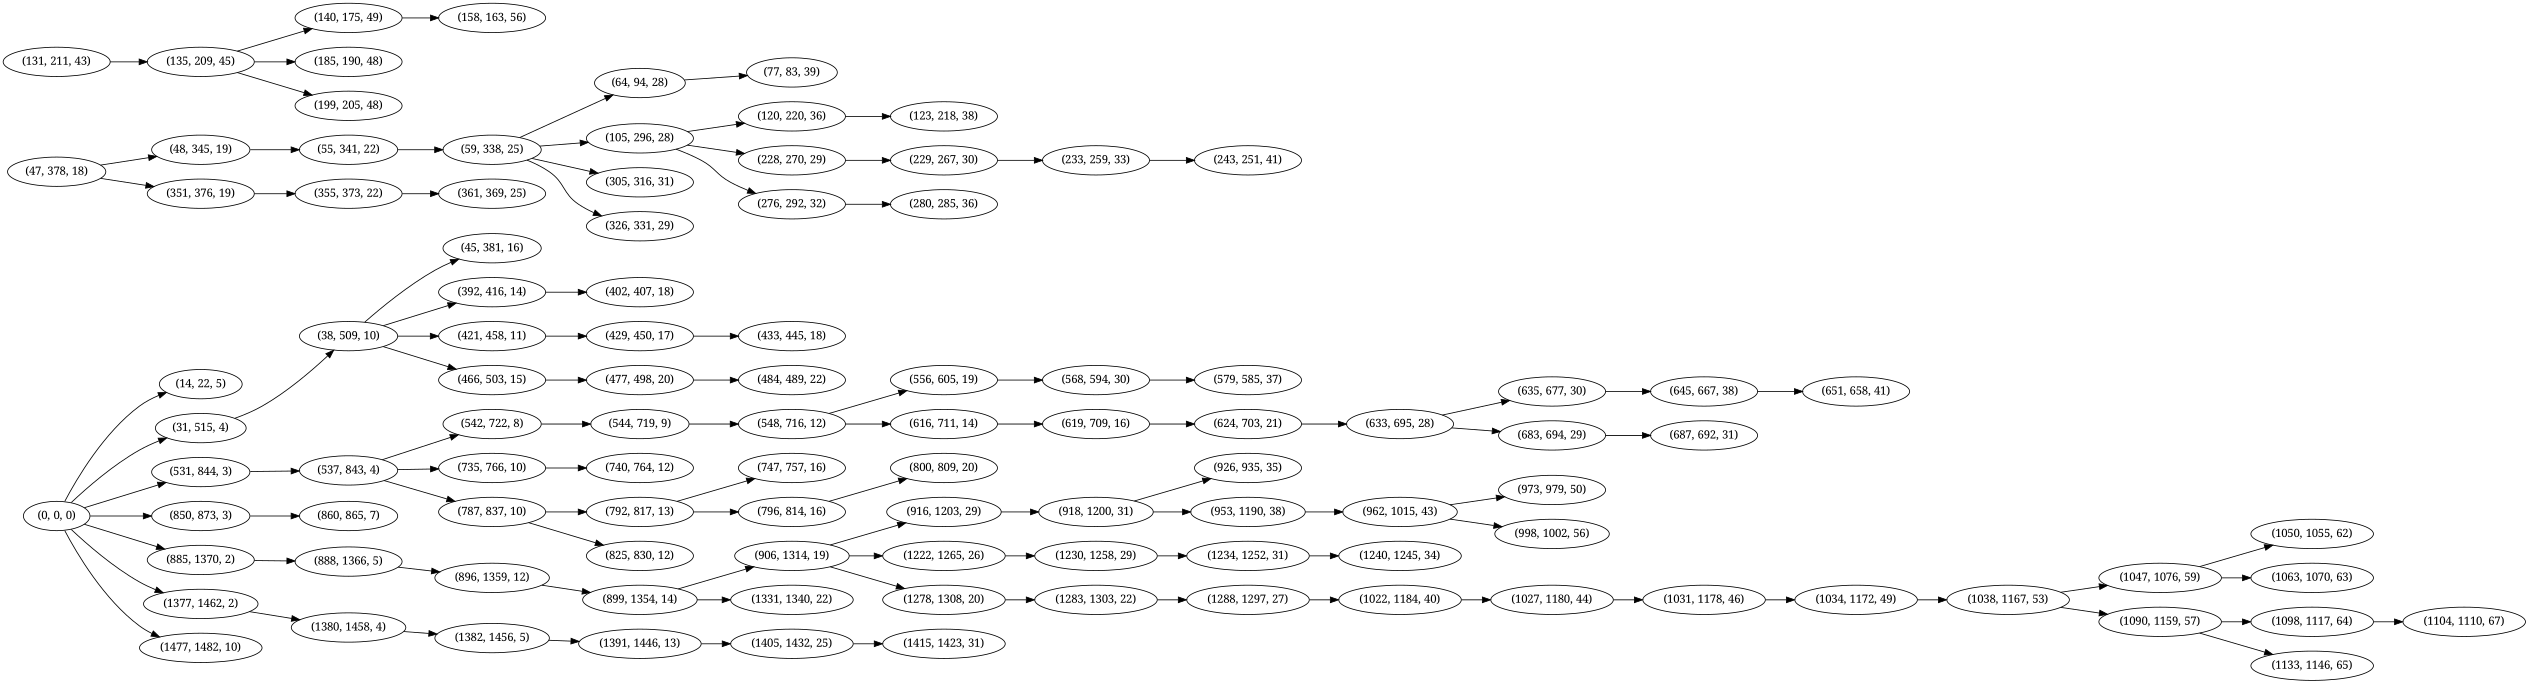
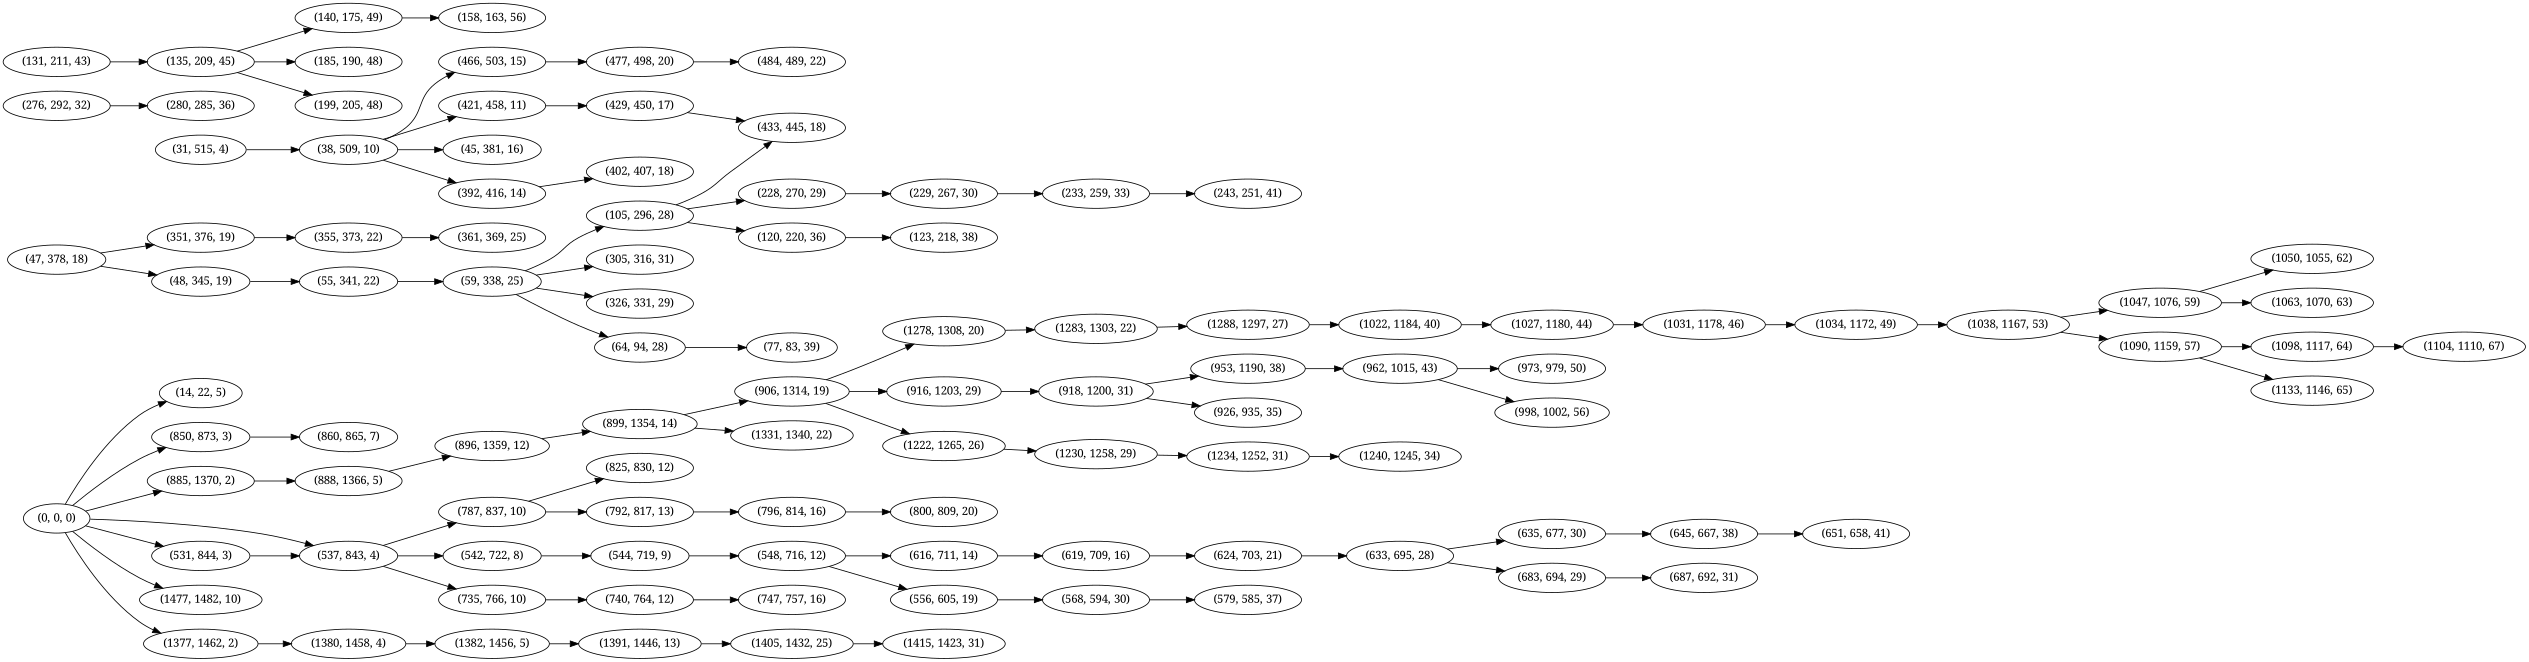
(713, 169) -> (722, 178)
(112, 468) -> (199, 526)
(712, 491) -> (712, 600)
